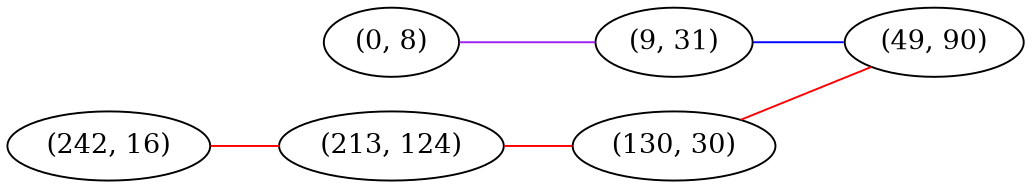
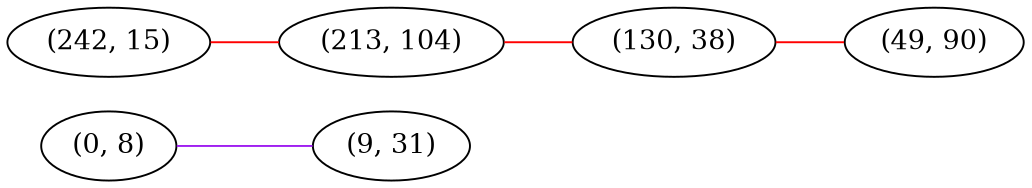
(798, 42) -> none
(109, 146) -> (109, 42)
(391, 146) -> (391, 42)
(674, 146) -> (674, 42)
